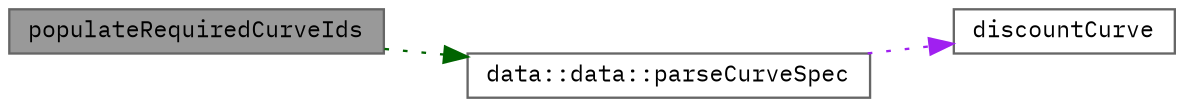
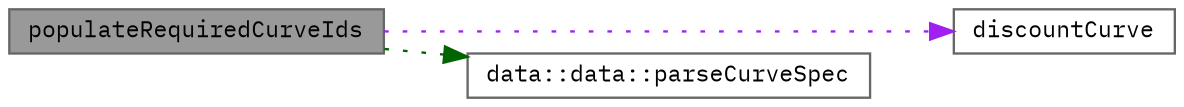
(898, 50) -> (657, 31)
